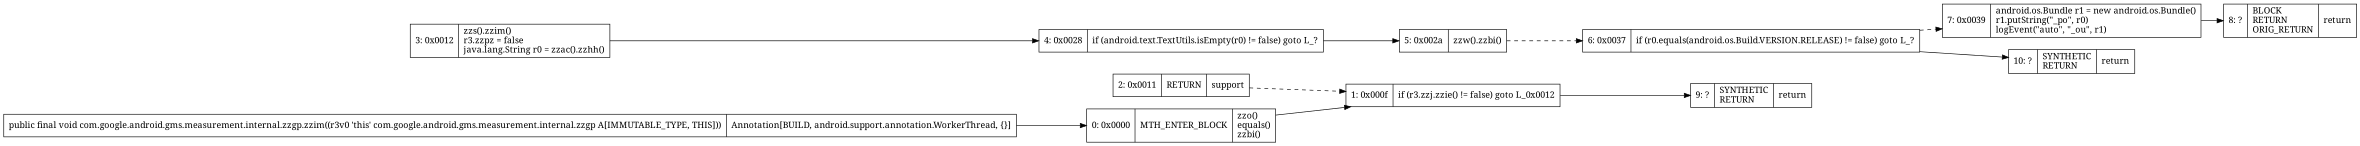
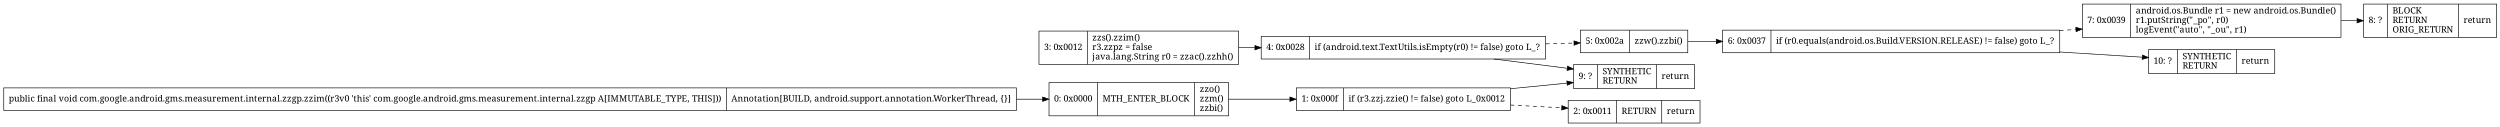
(1358, 41) -> (1560, 43)
(1541, 41) -> (1702, 41)
none -> (1530, 64)
(1228, 85) -> (1681, 111)
(1294, 90) -> (1536, 106)
(1254, 125) -> (1212, 99)
